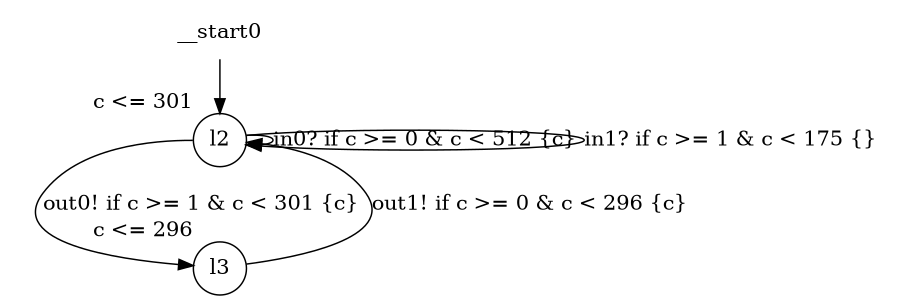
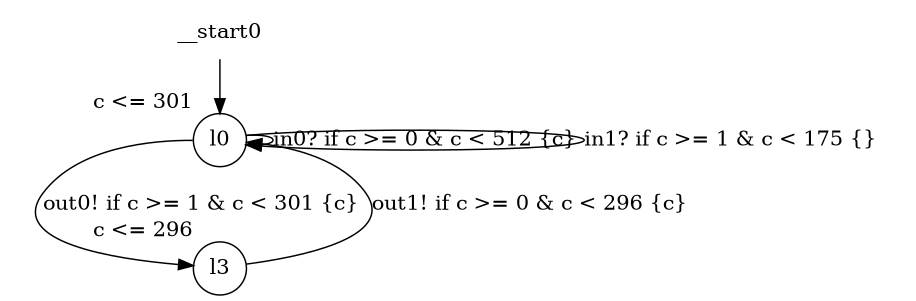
(220, 140) -> (220, 140)
